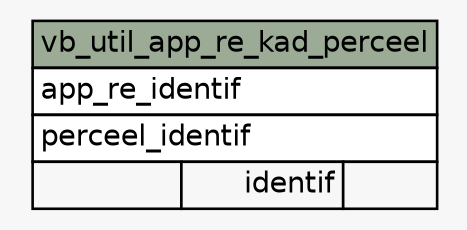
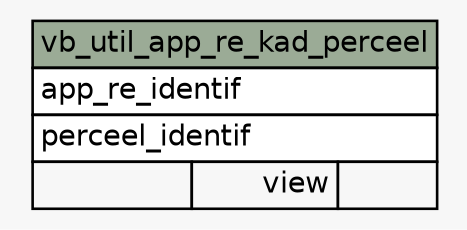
(290, 184) -> (296, 184)
